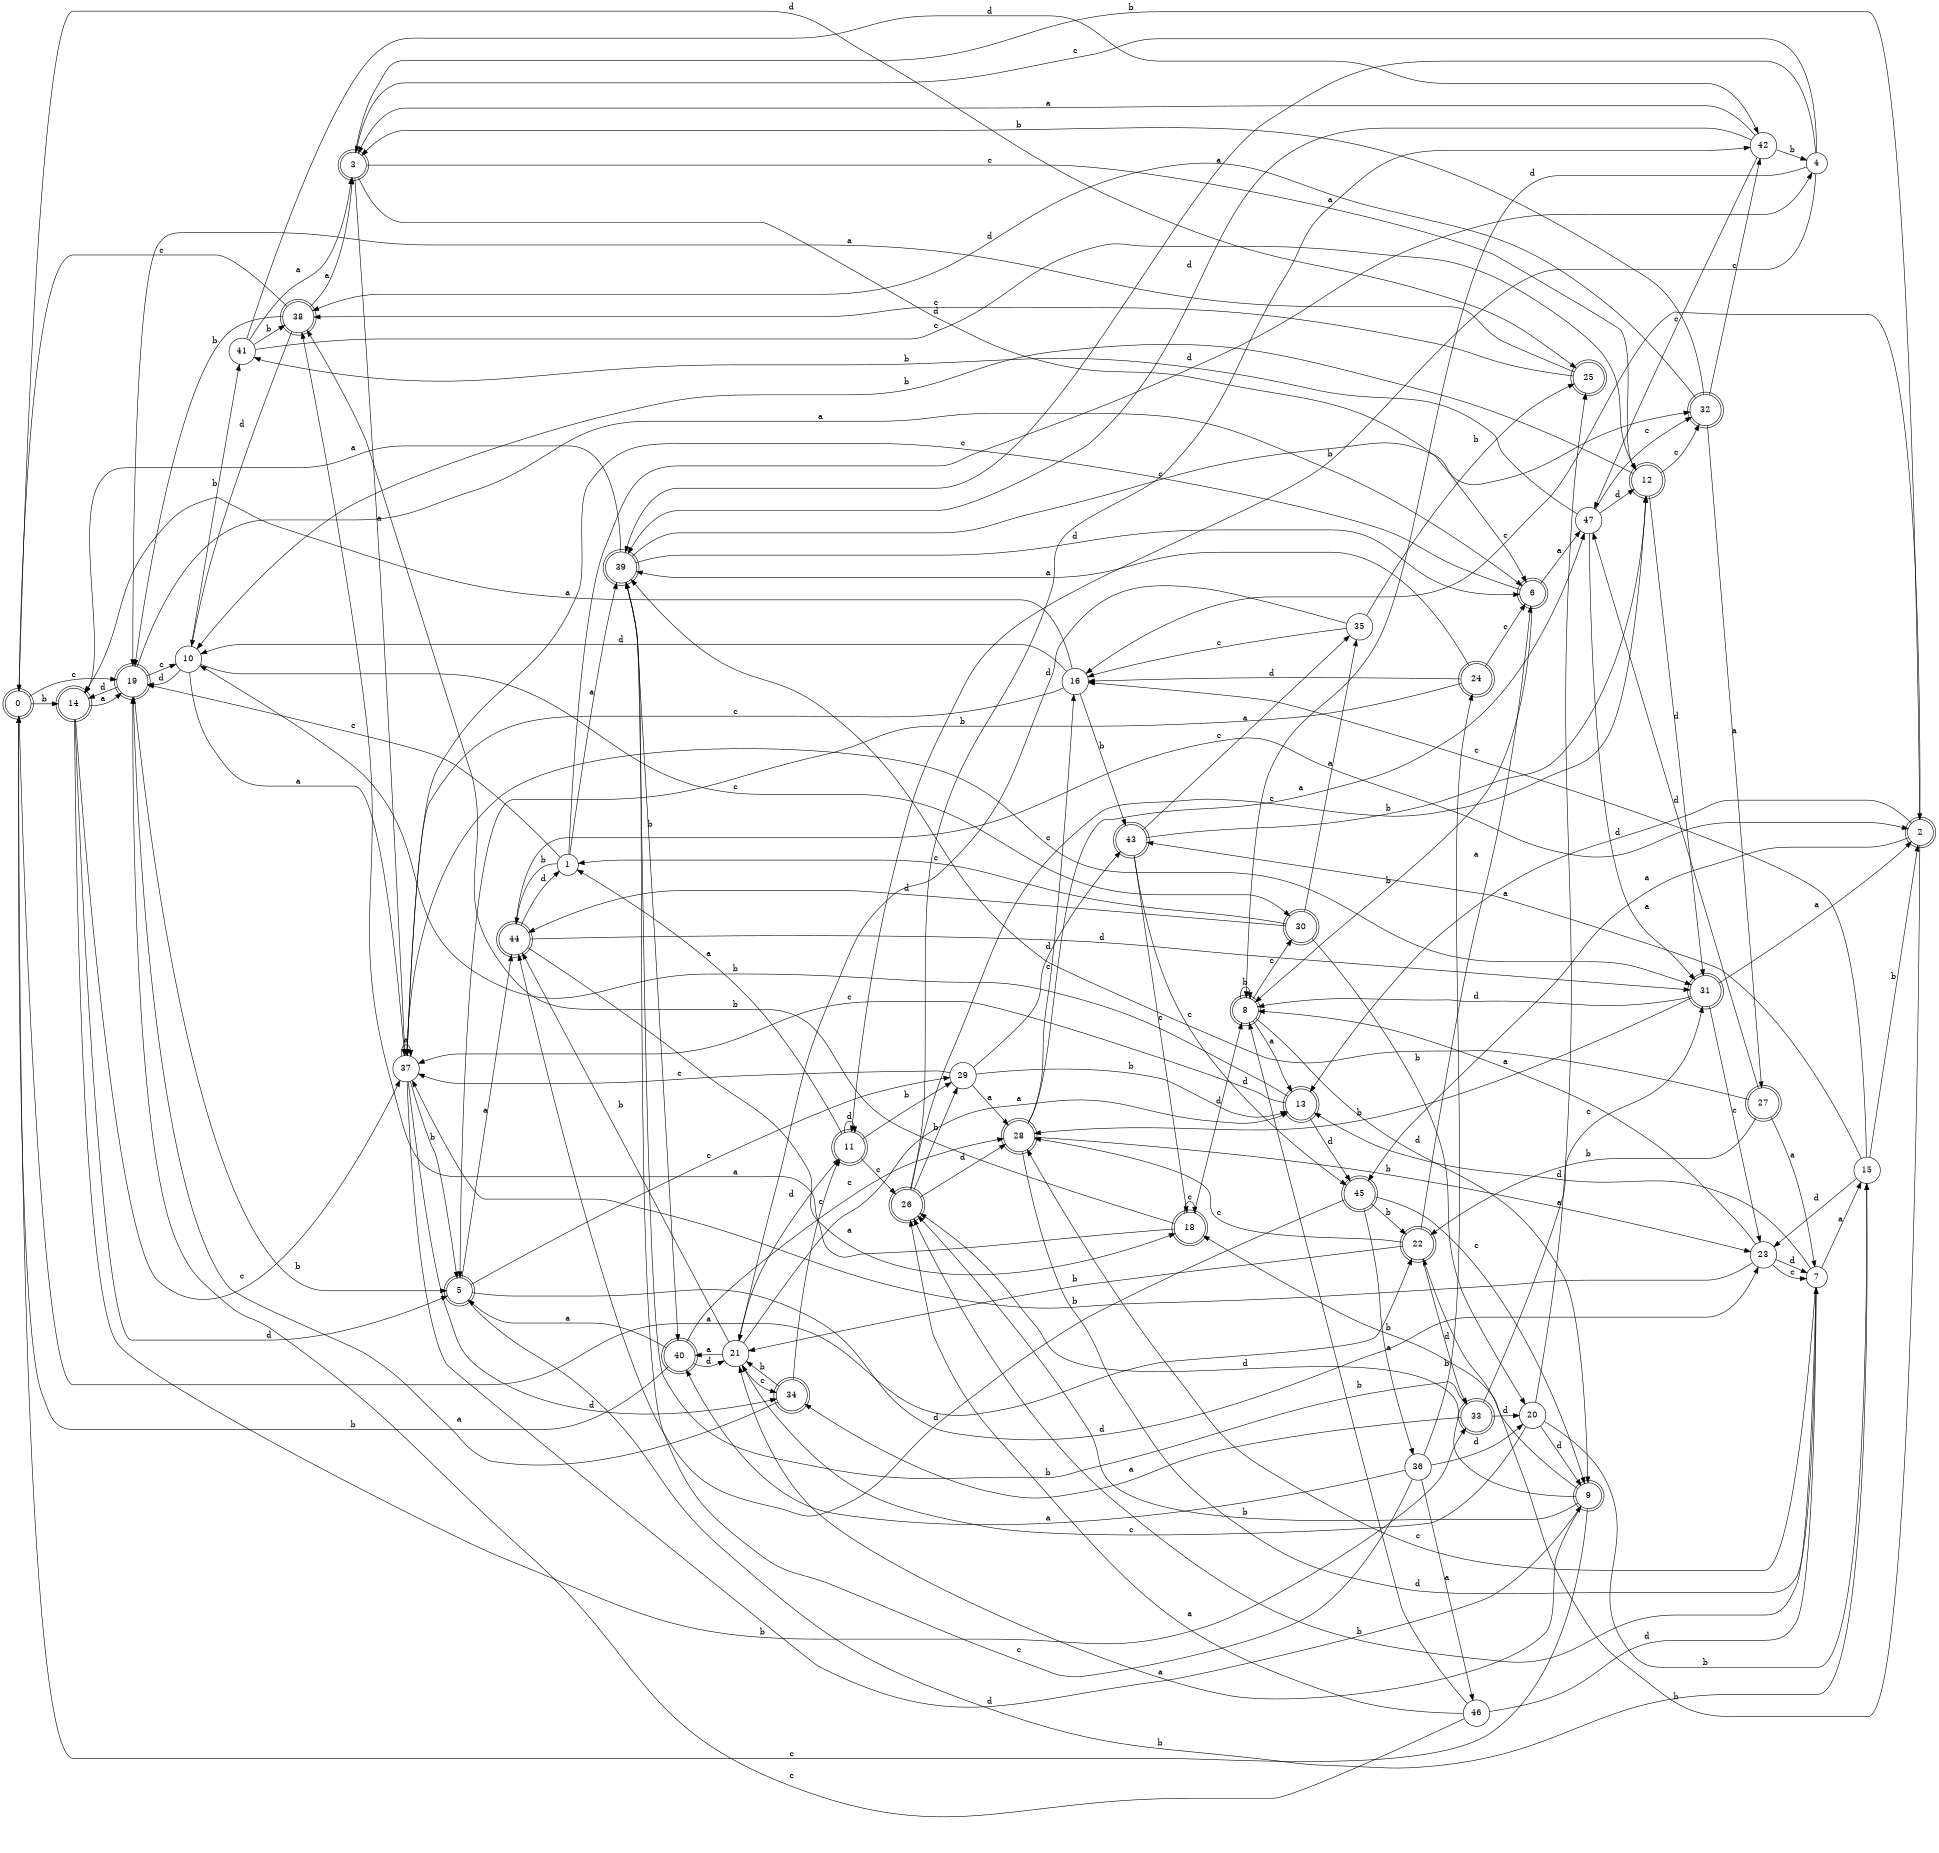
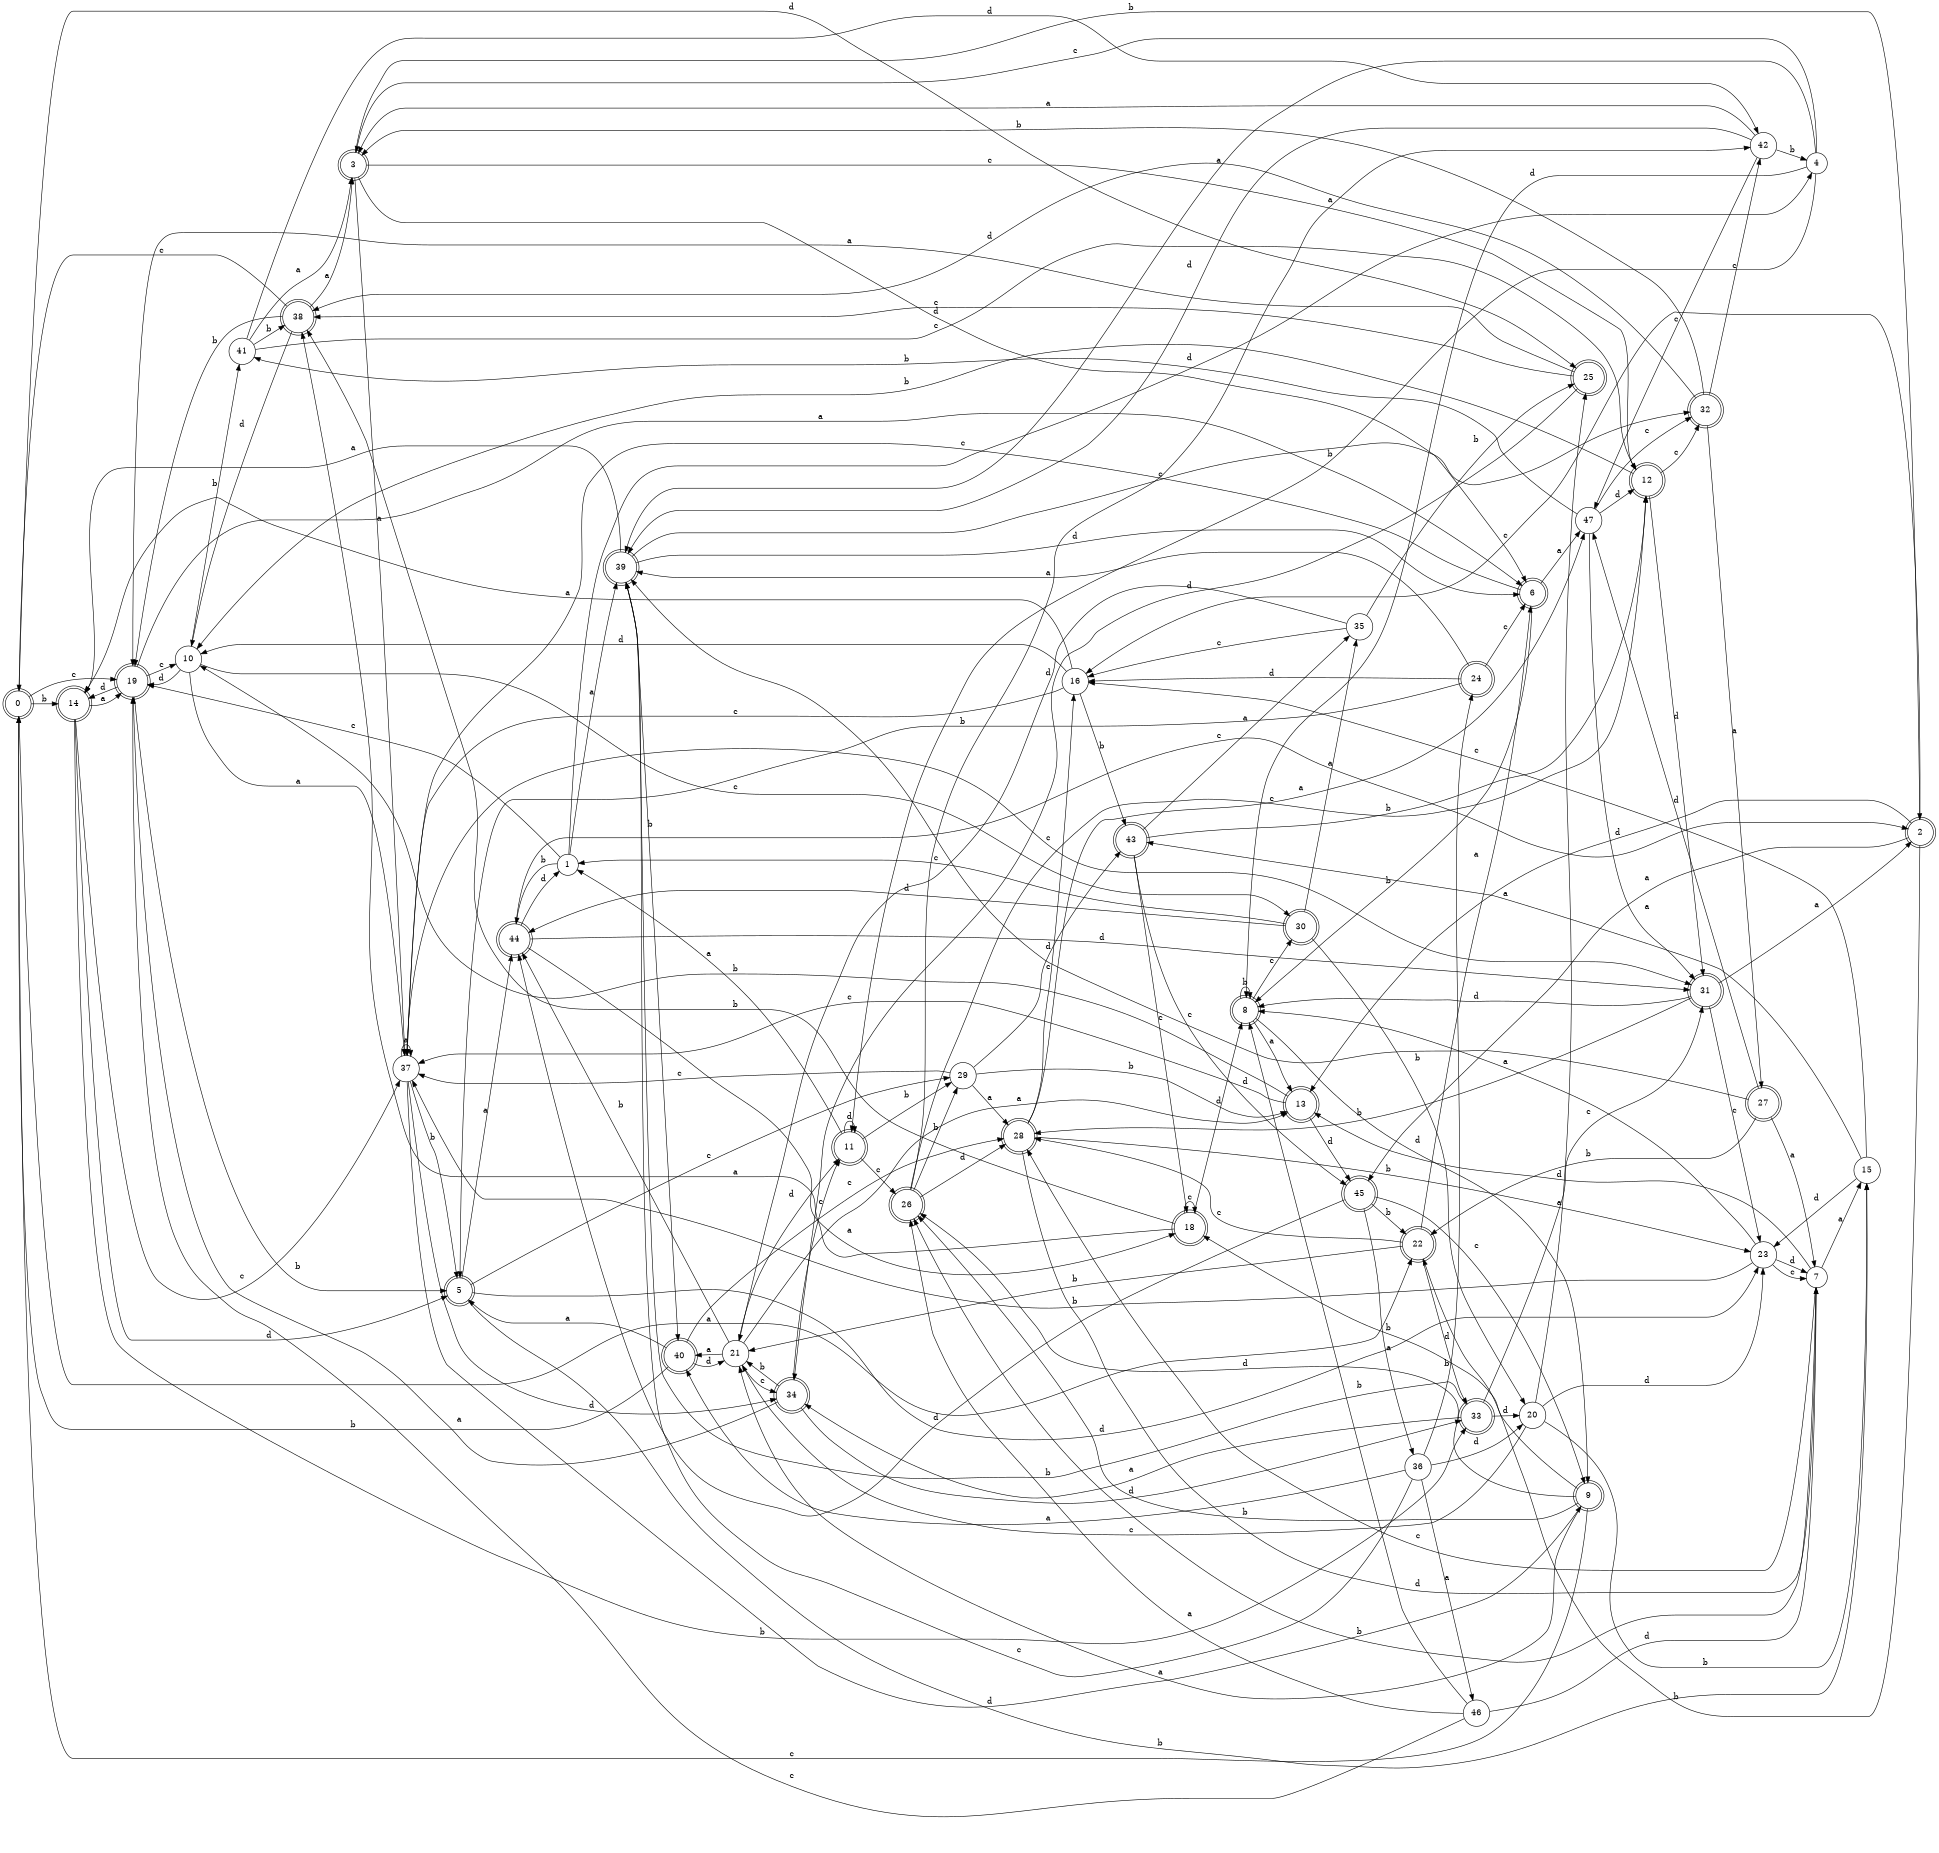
none -> (1057, 757)
(1893, 1004) -> none
(1559, 1453) -> (1690, 1385)
none -> (1119, 1500)
